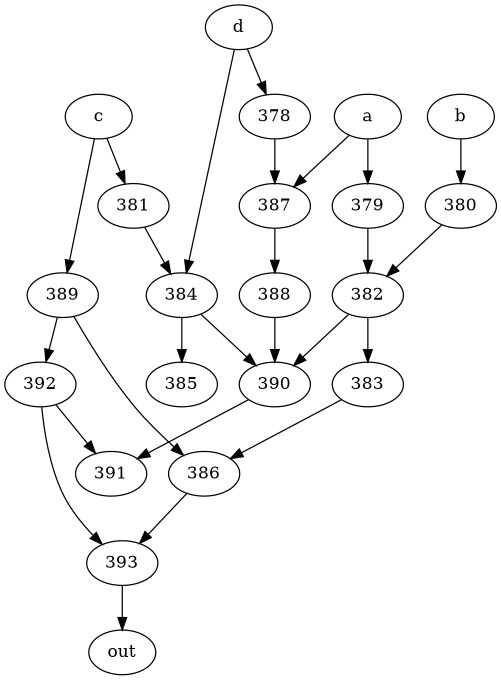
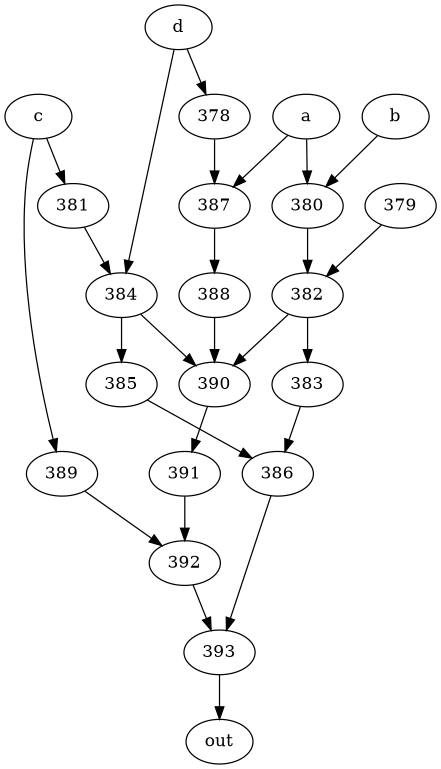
(368, 155) -> (307, 155)
(119, 386) -> (192, 425)
(72, 424) -> (185, 512)
